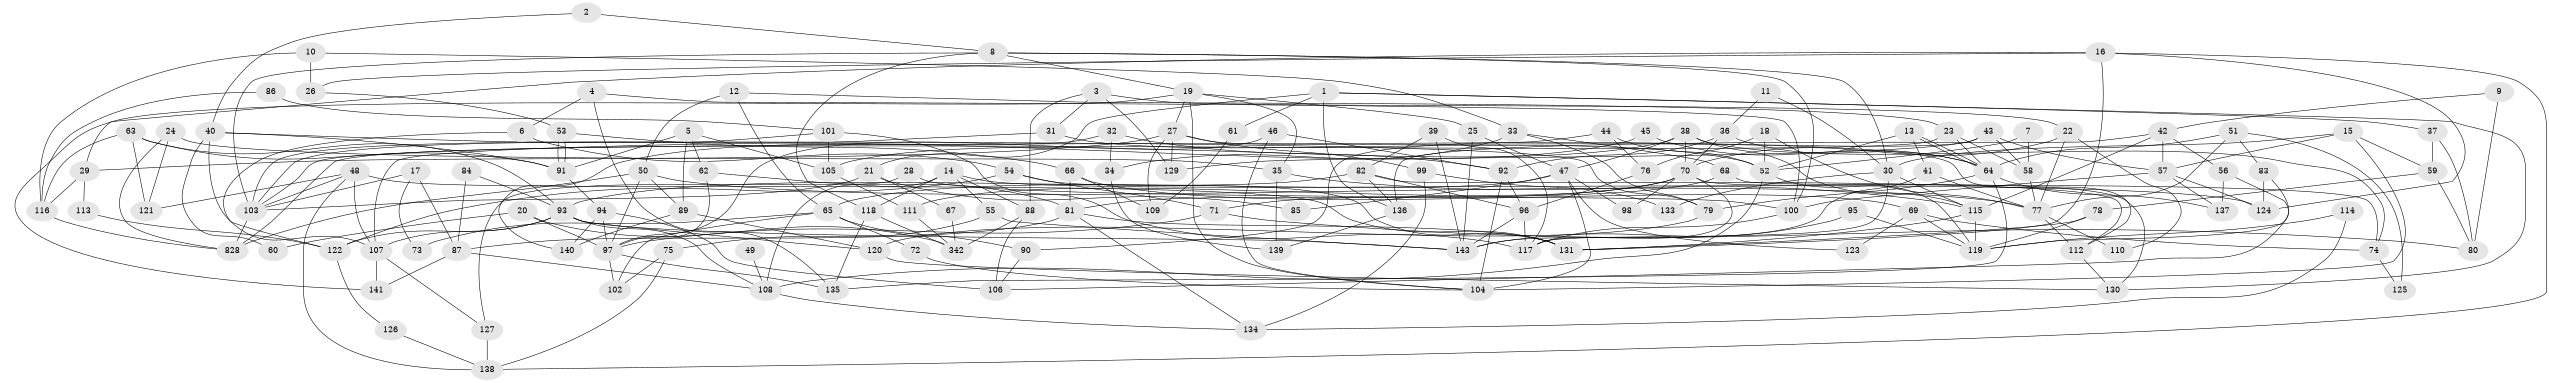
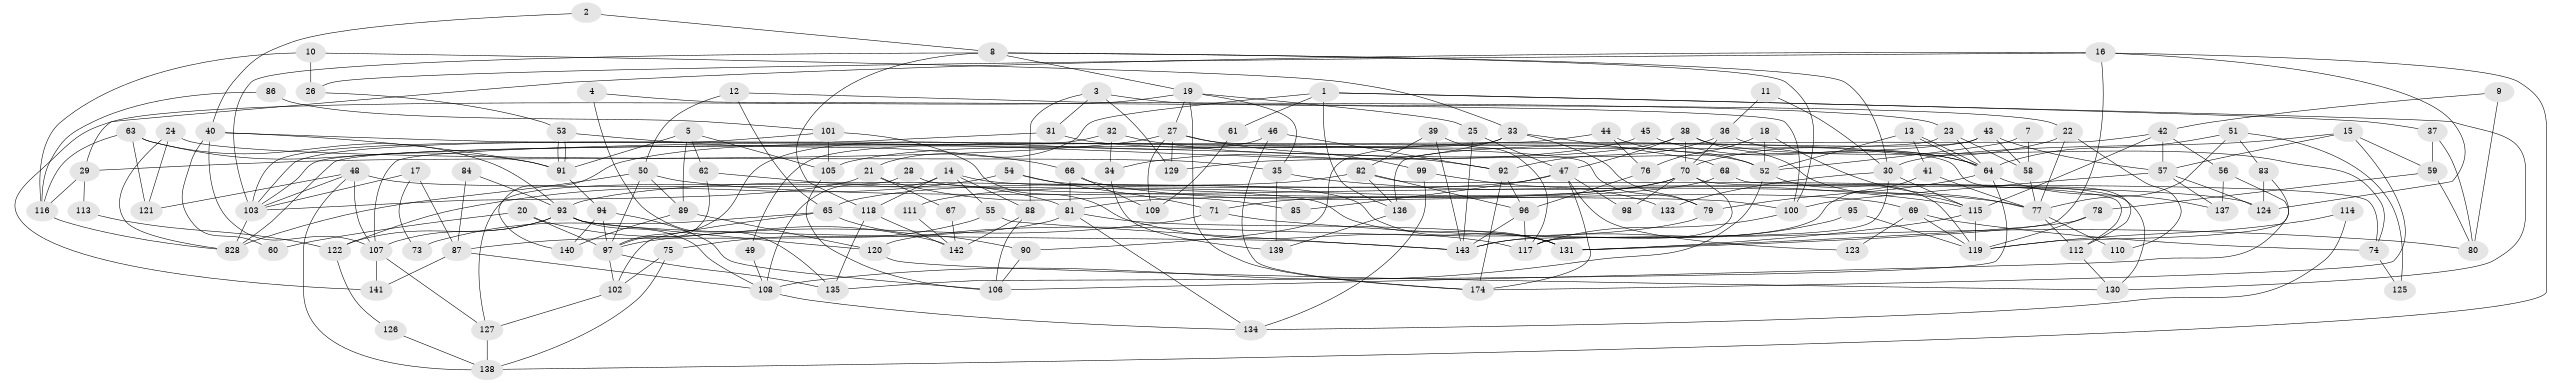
(522, 132) -> none
none -> (1105, 144)
(869, 191) -> (864, 265)
(916, 251) -> none
(956, 251) -> (956, 251)
(1478, 291) -> (1478, 291)
none -> (551, 310)
